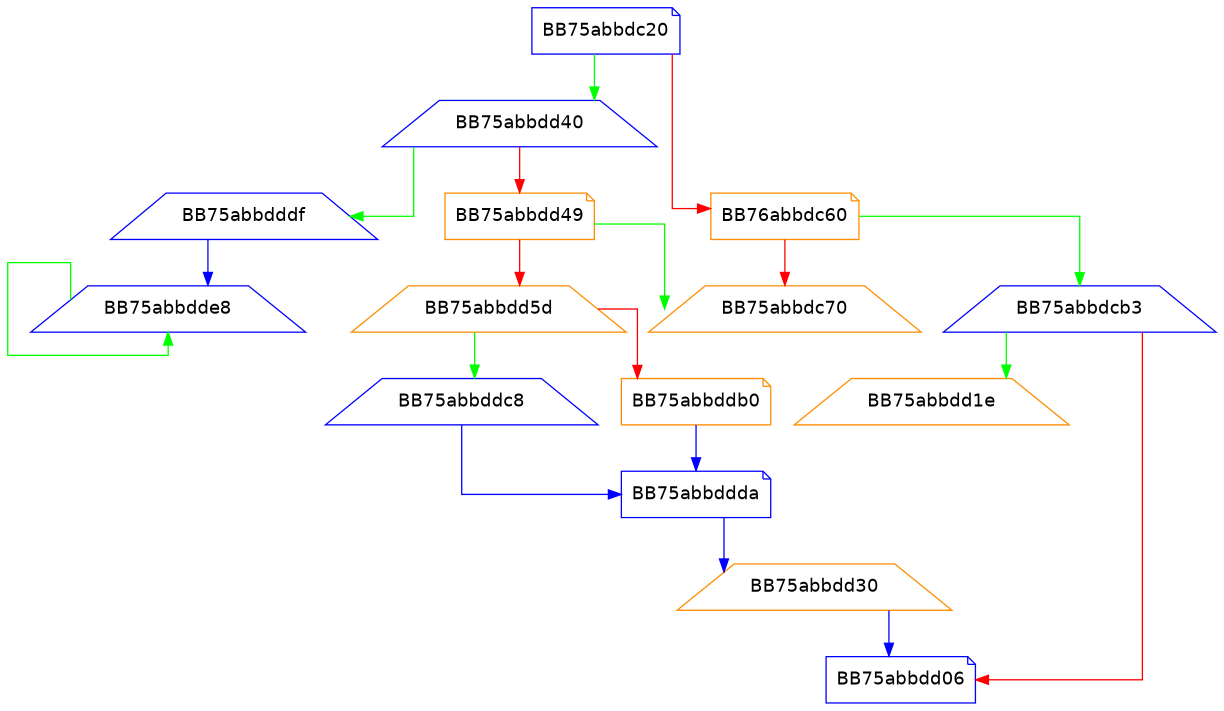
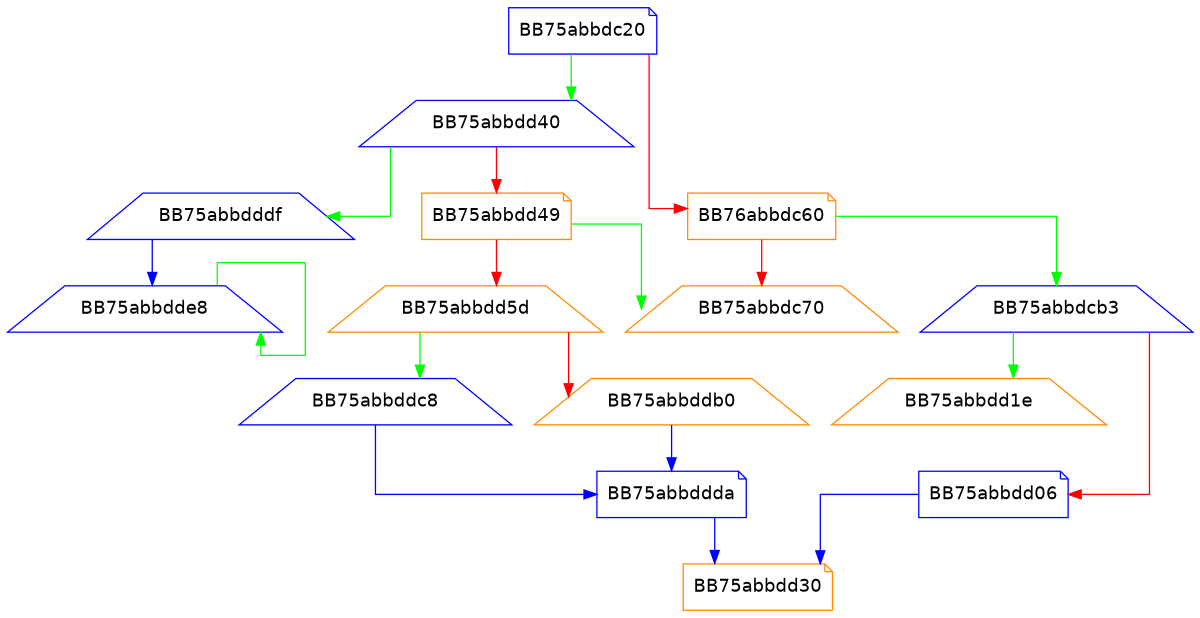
(696, 402) -> (672, 402)
(814, 587) -> (758, 587)
(889, 627) -> (841, 494)
